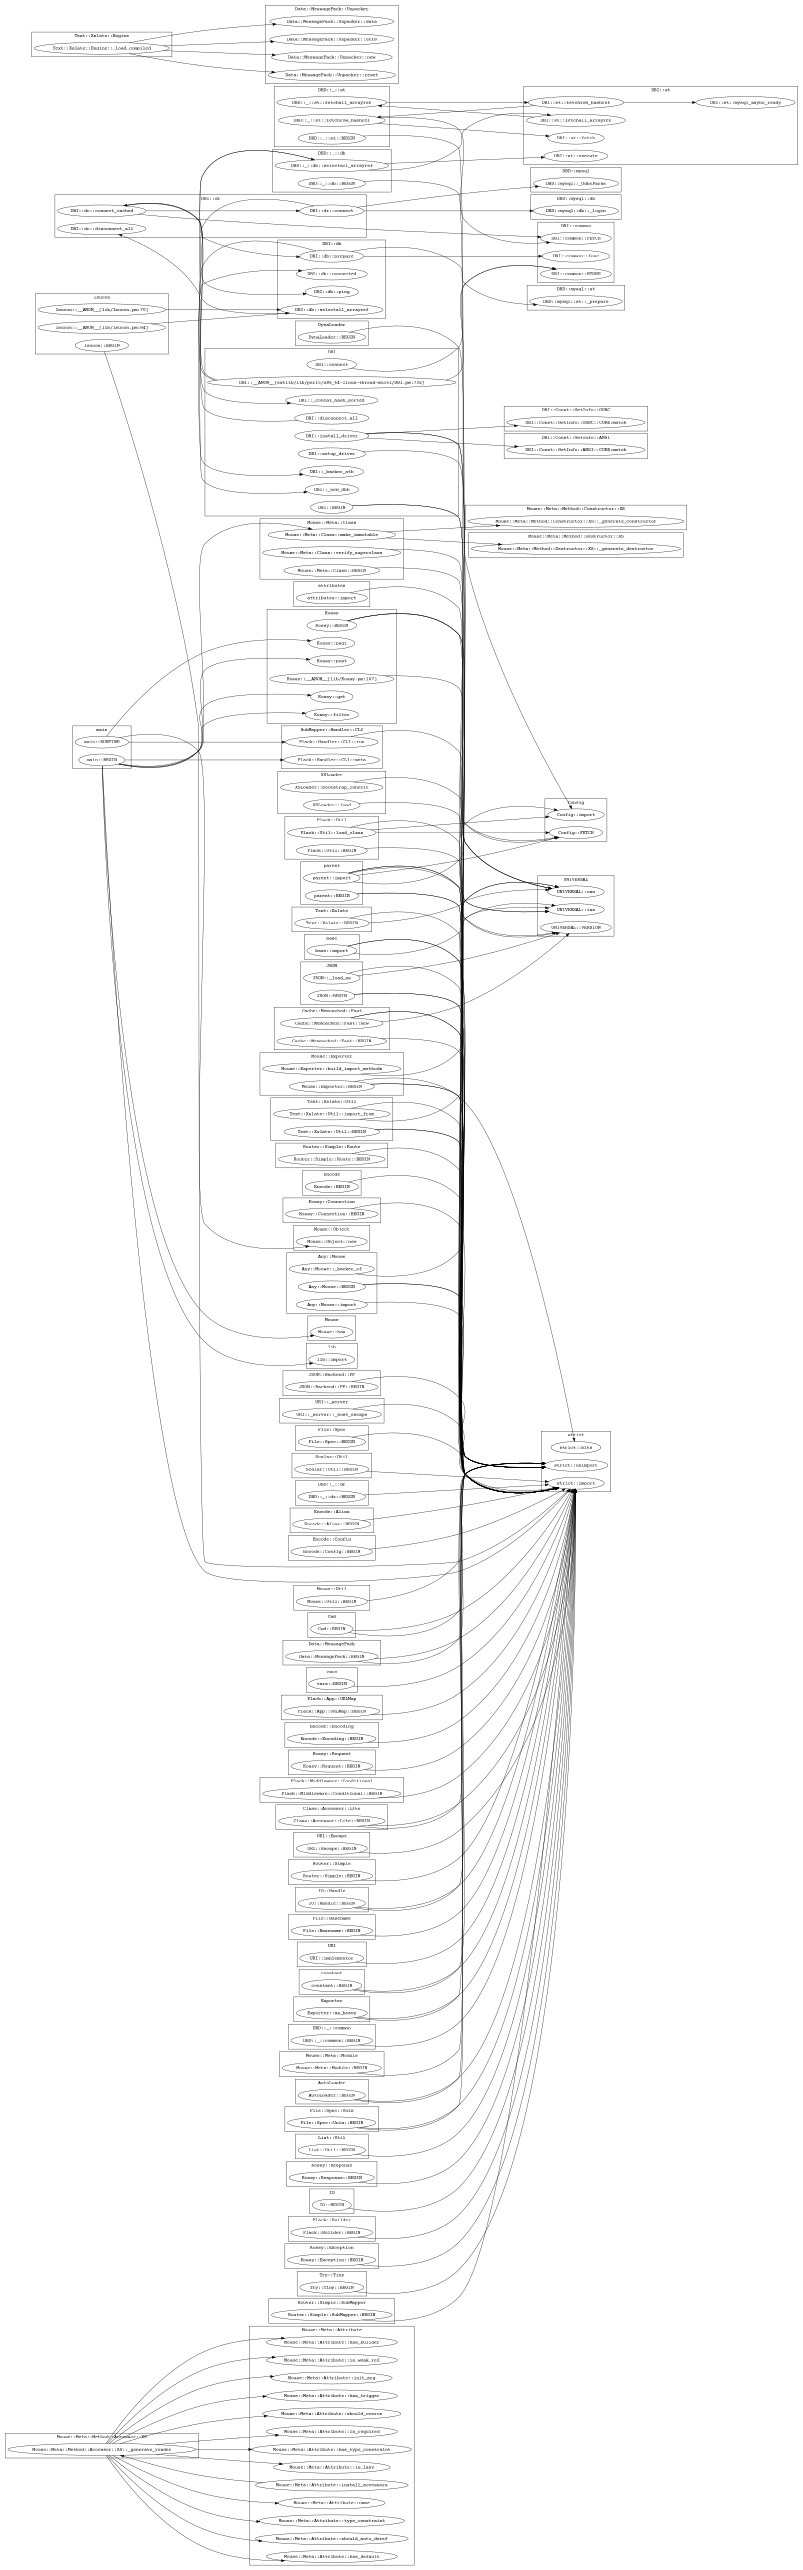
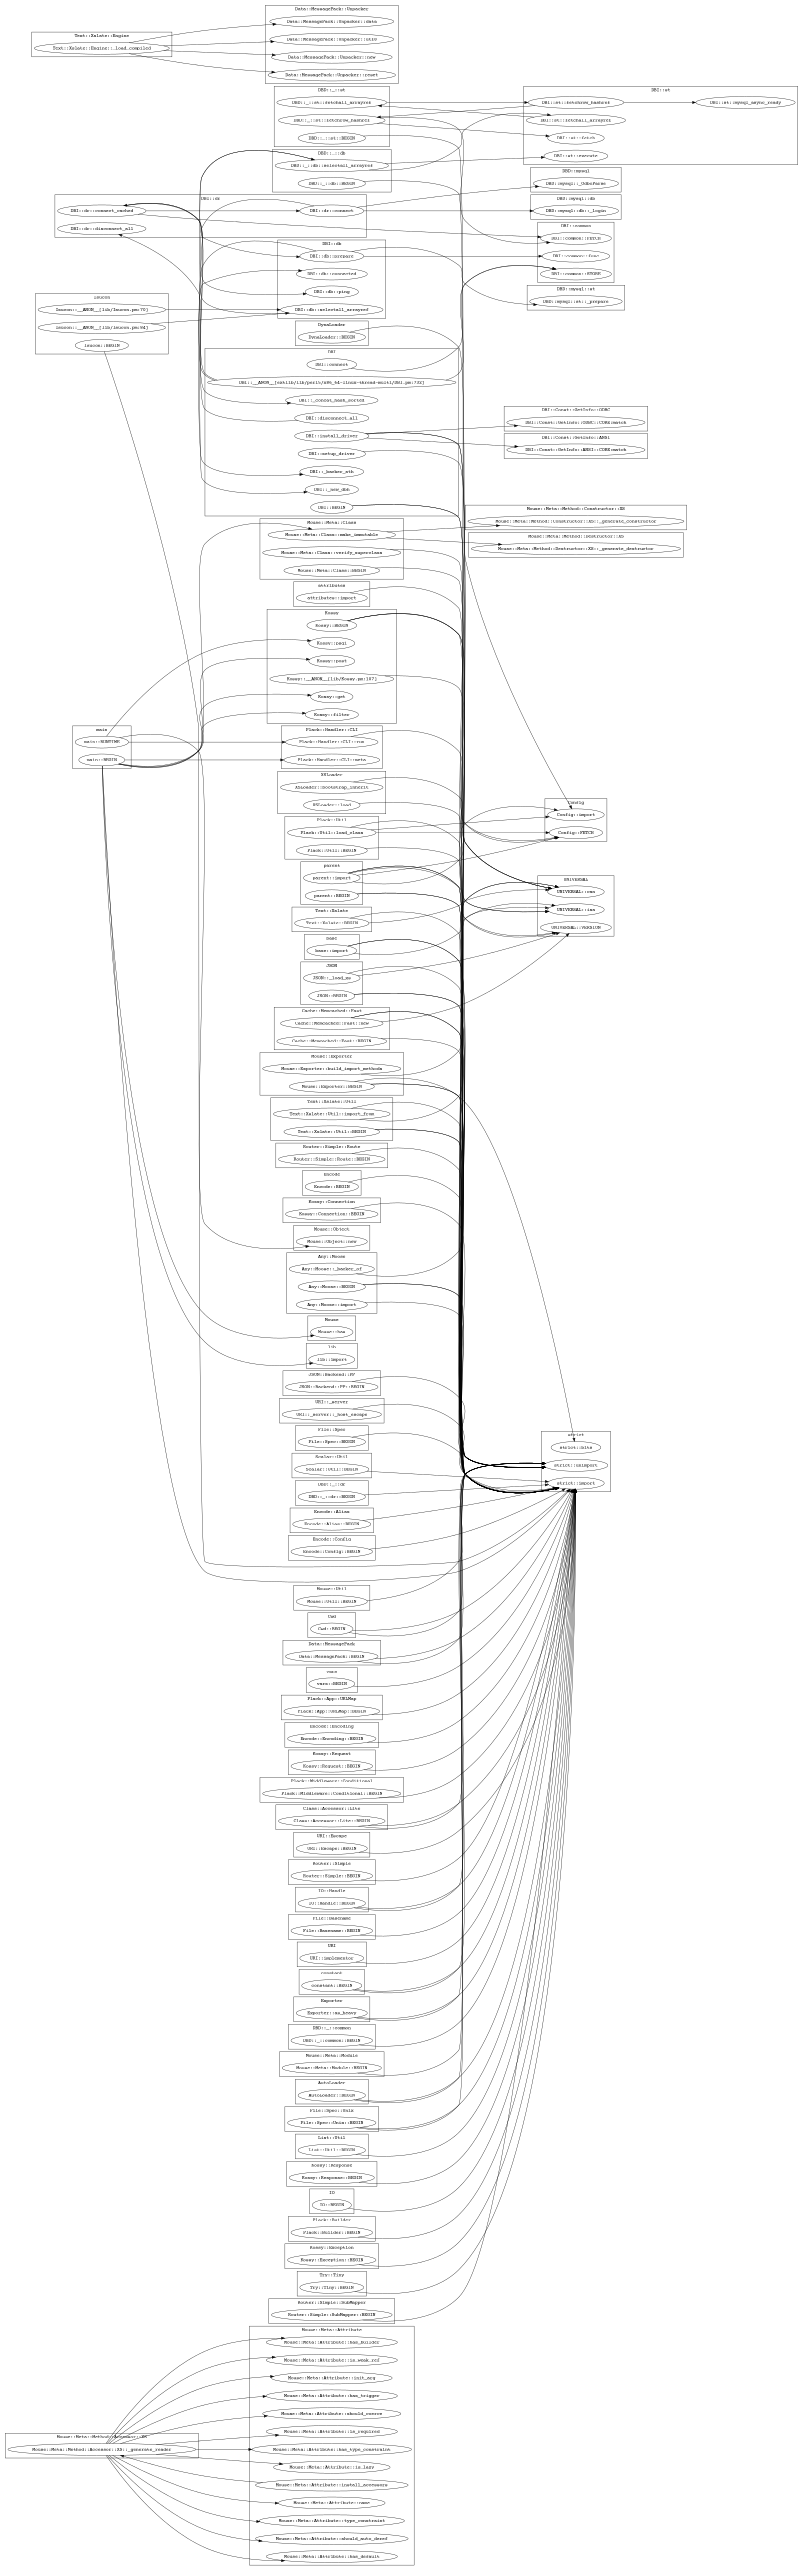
(332, 730) -> (332, 730)
